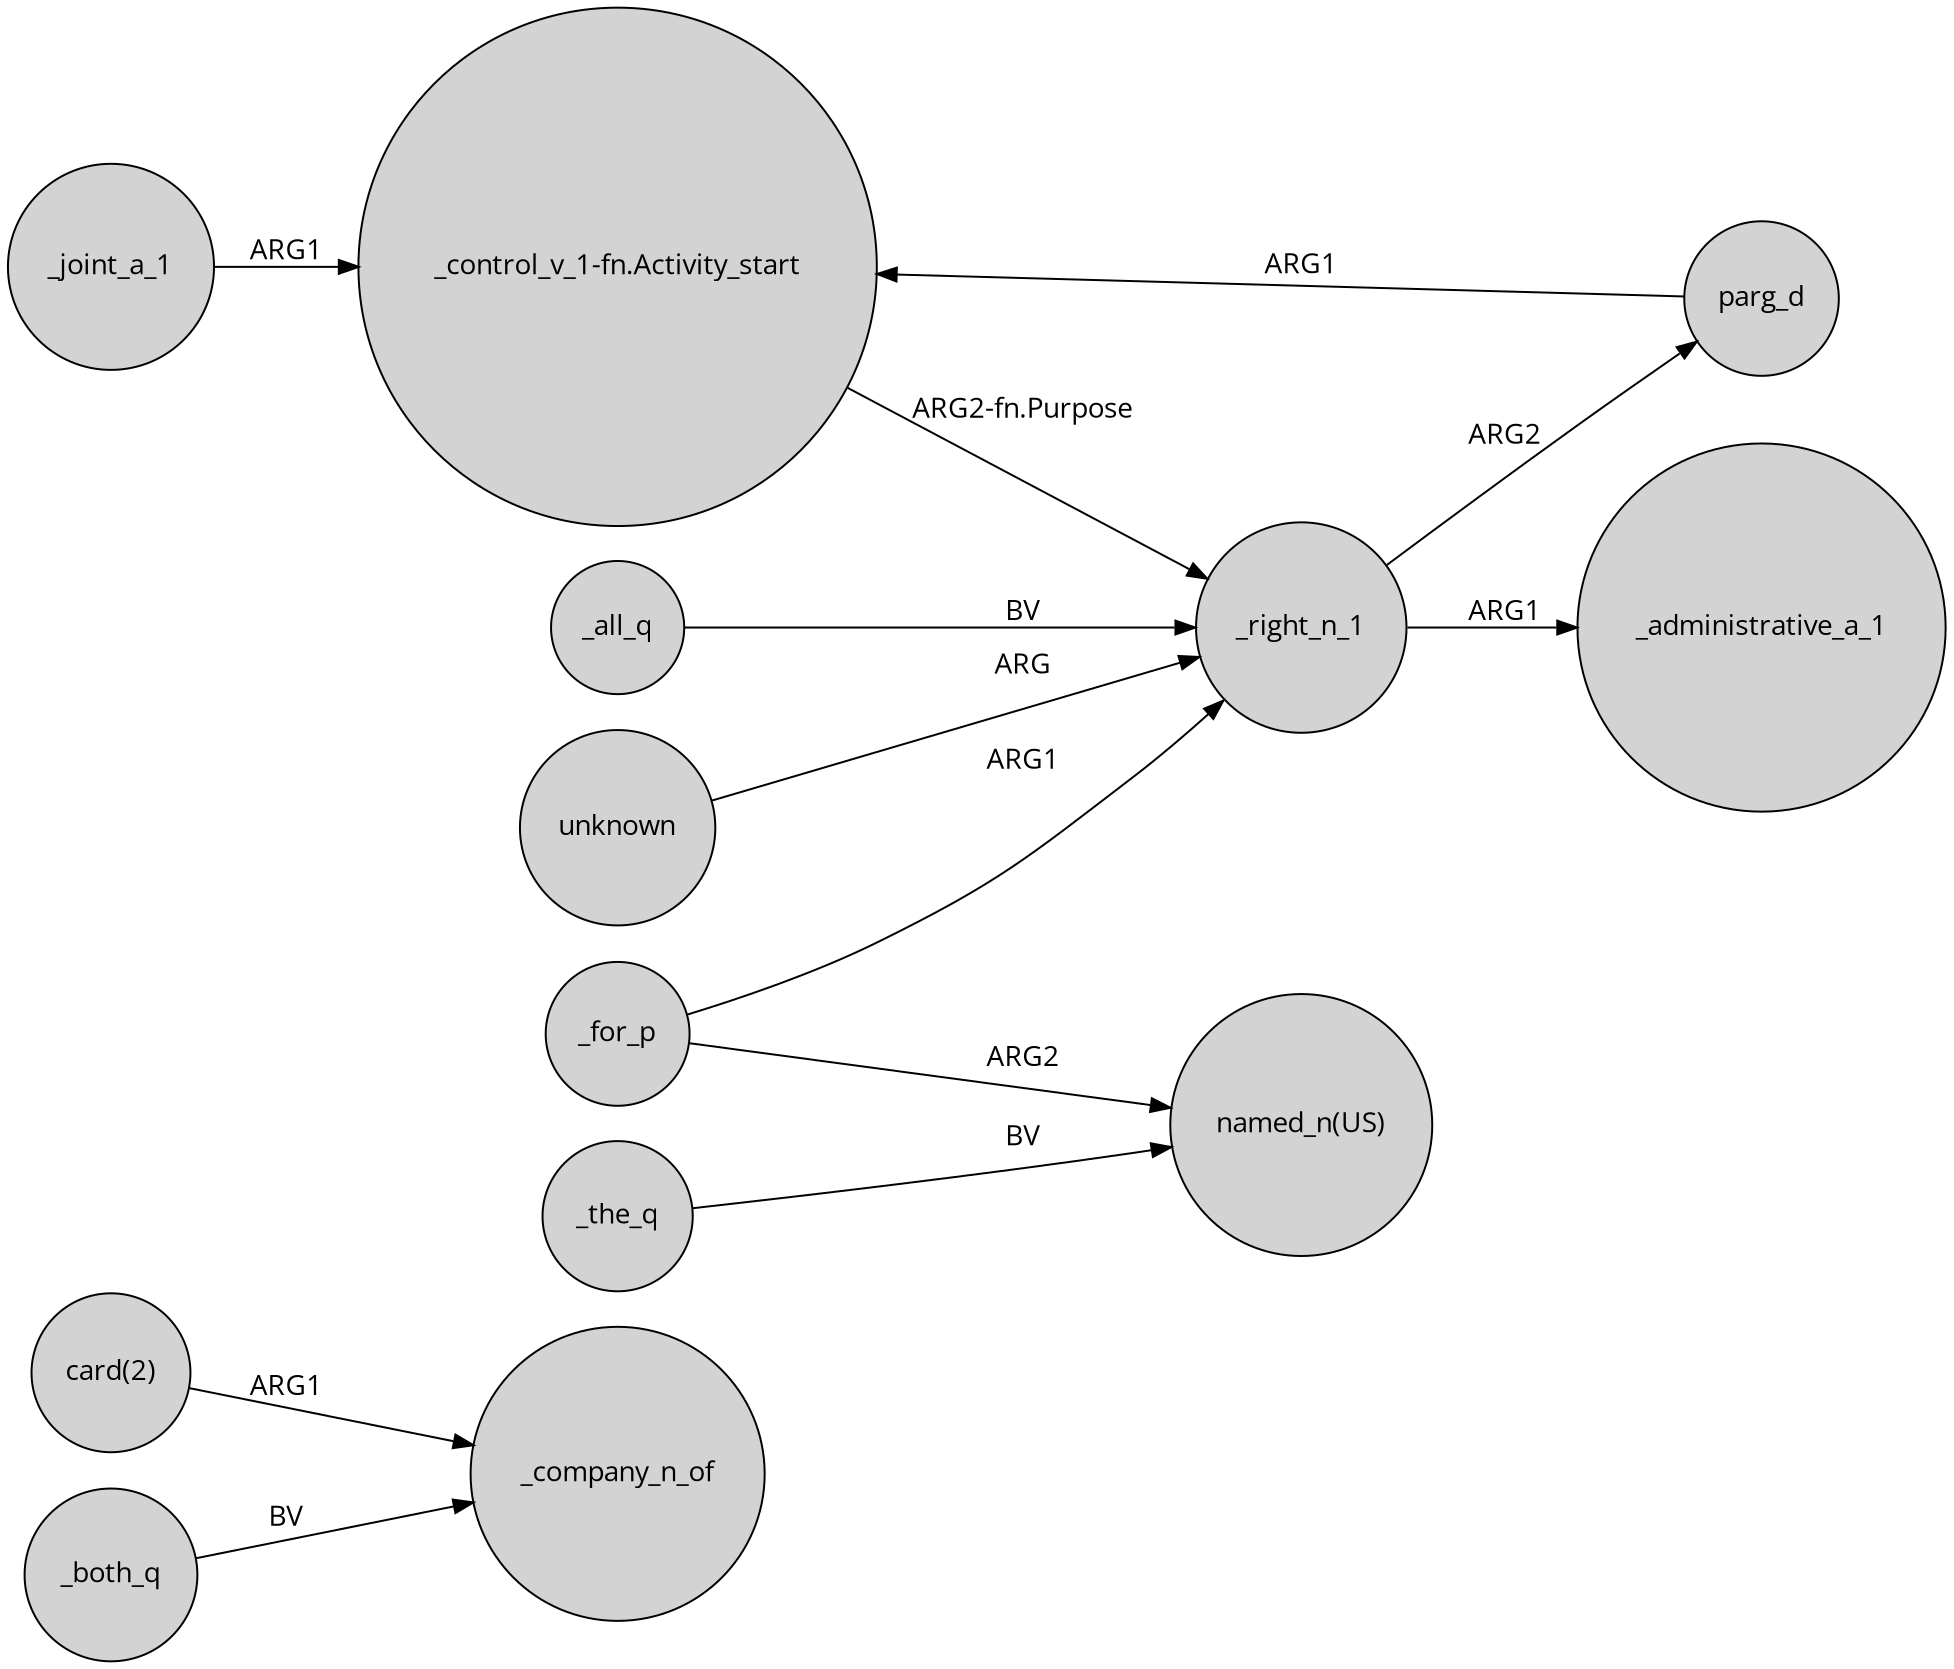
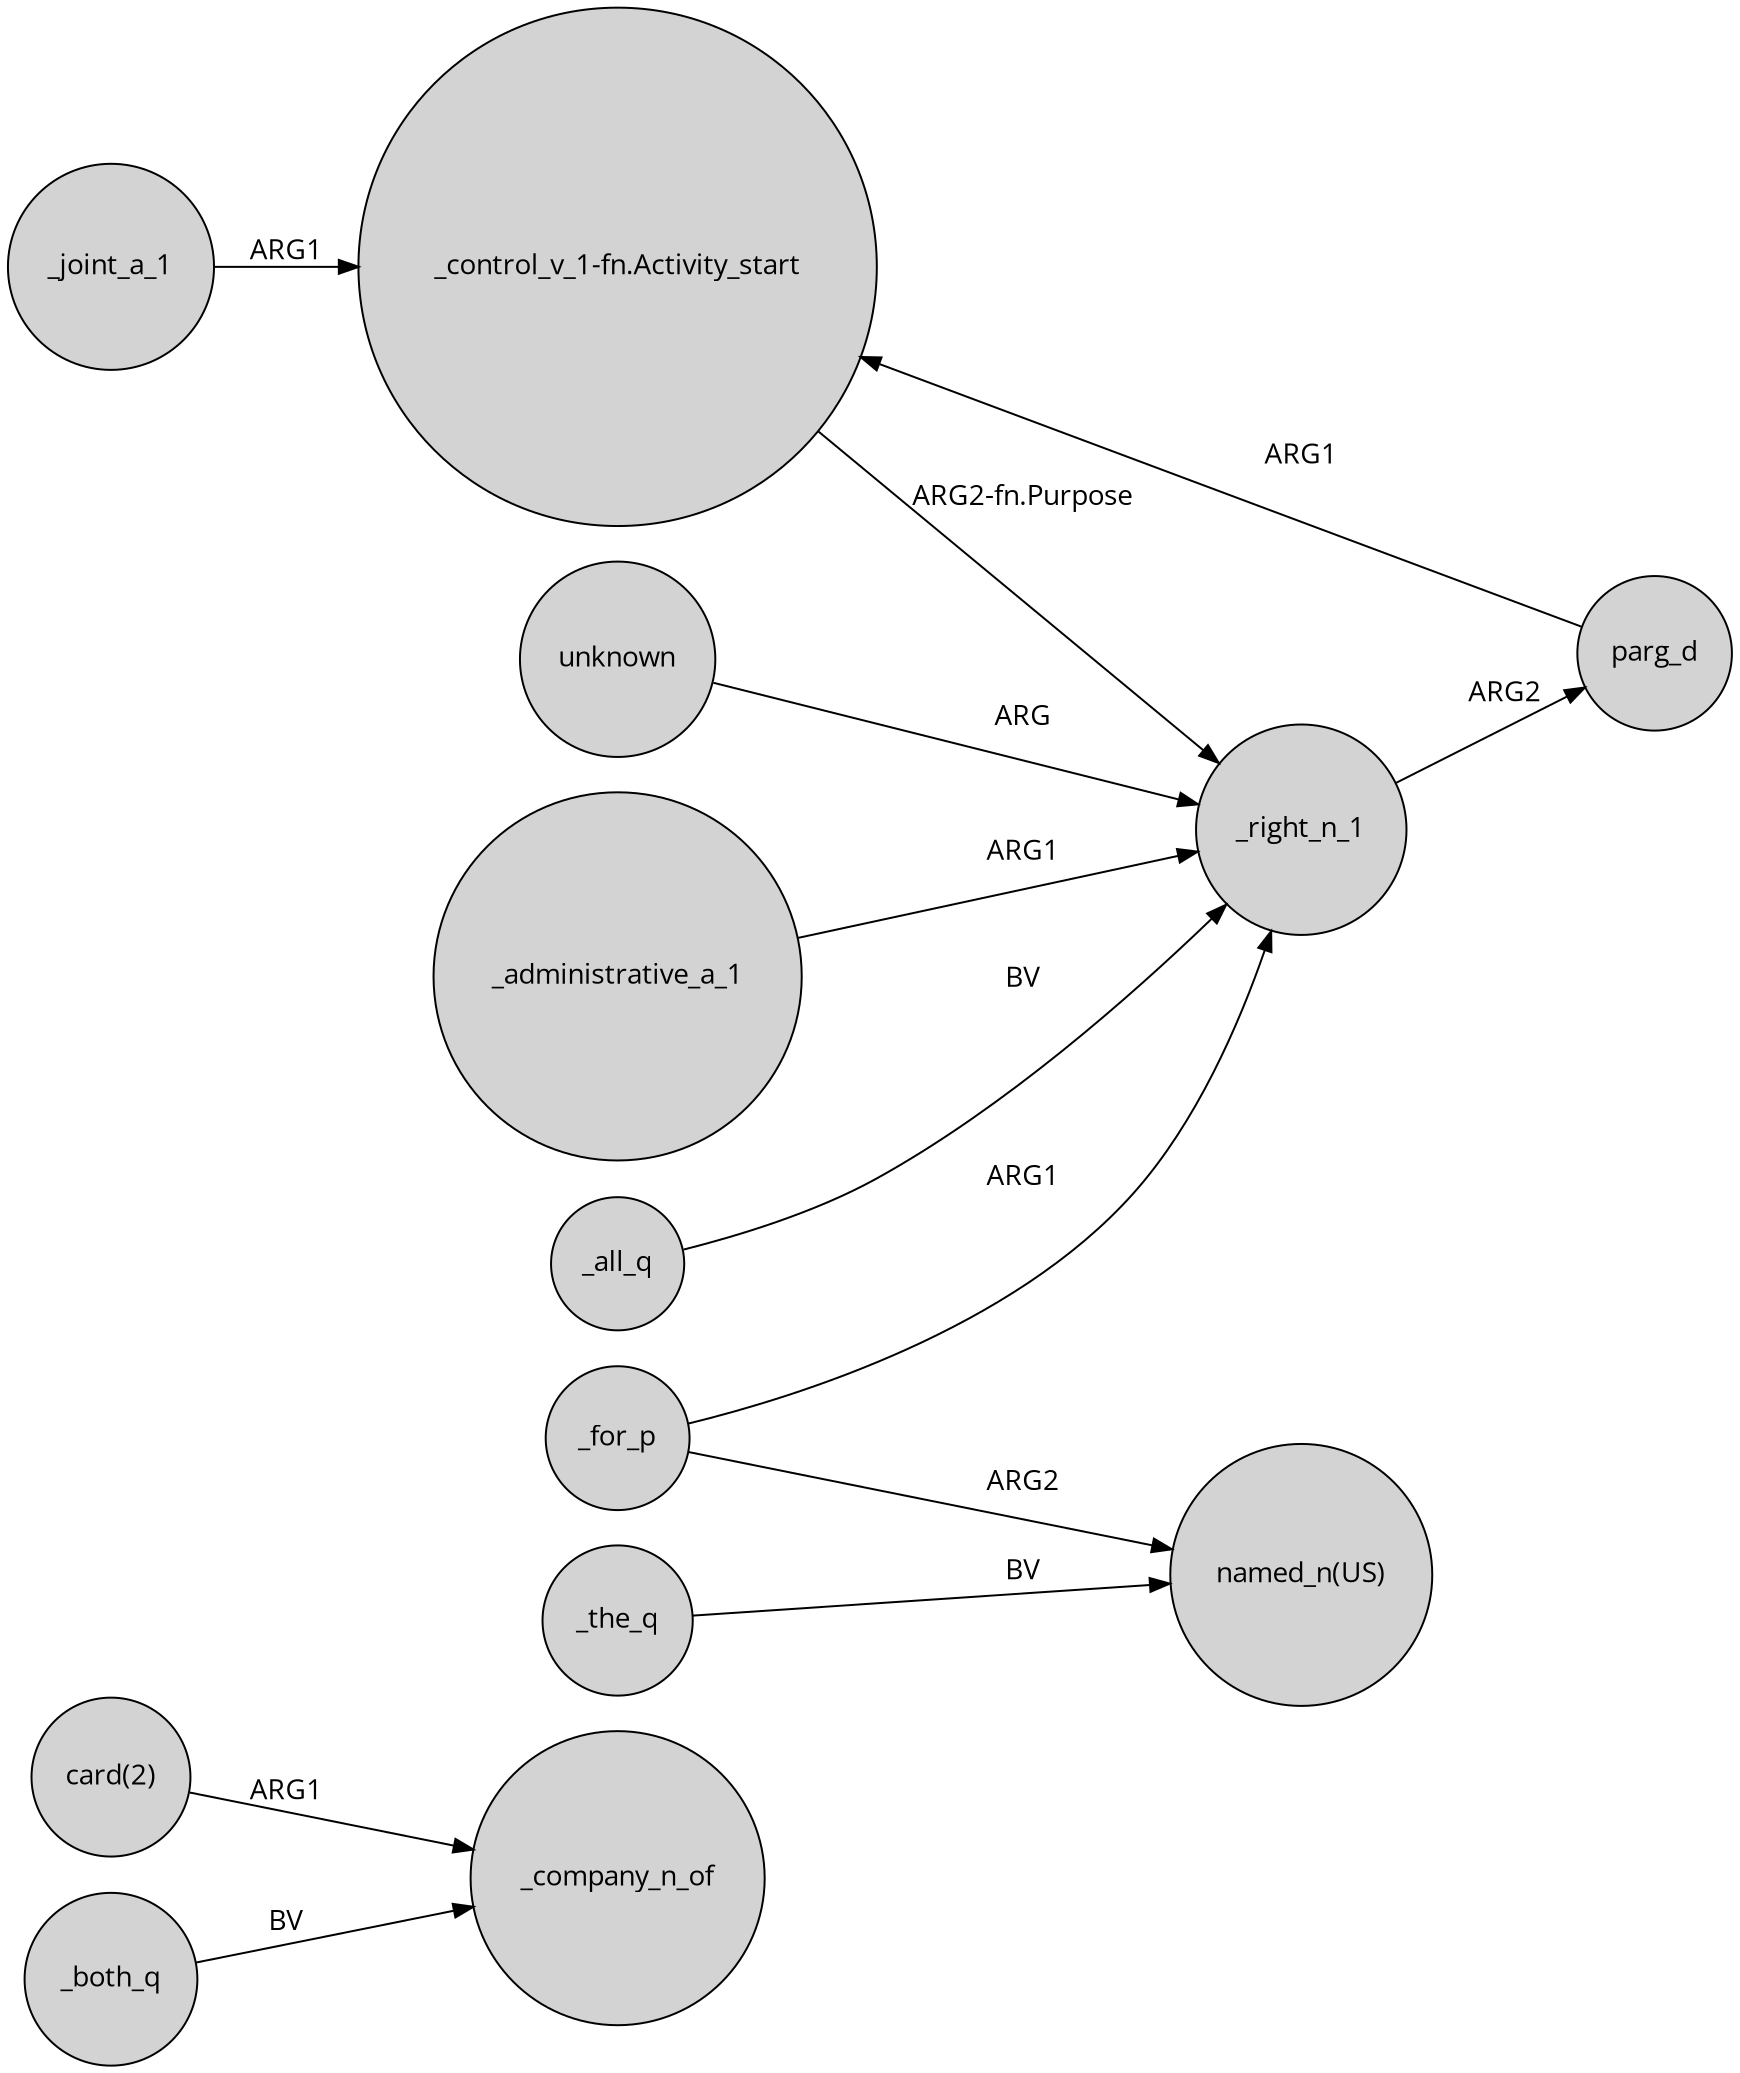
(1482, 628) -> (988, 897)
